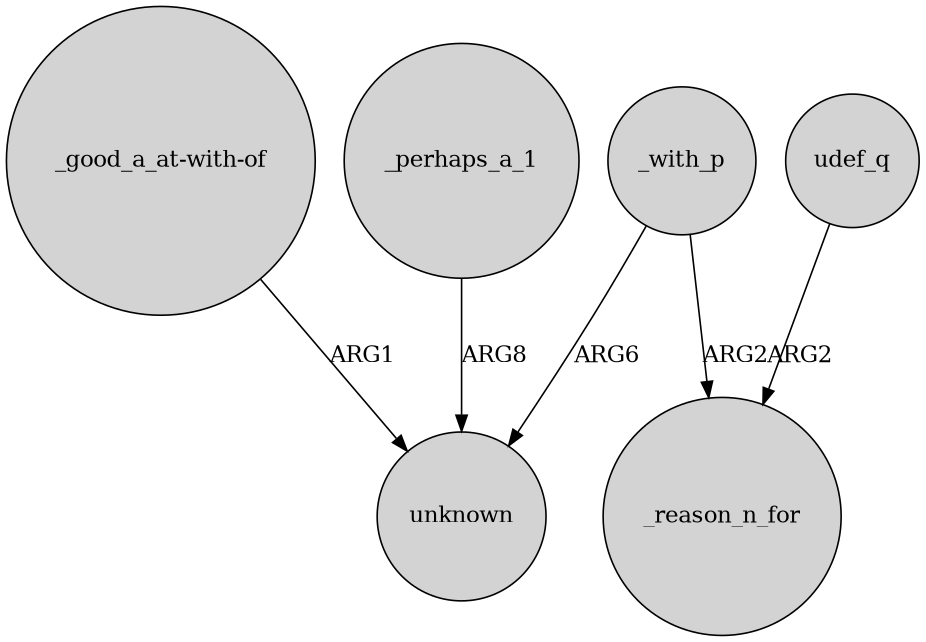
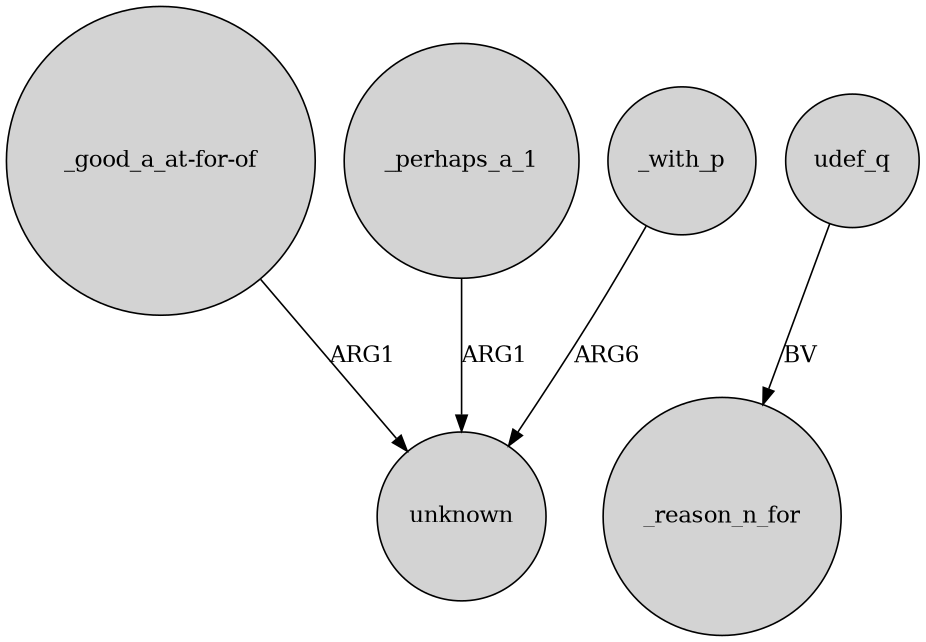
(161, 161) -> (161, 161)
(699, 308) -> none
(495, 356) -> (495, 356)
(800, 356) -> (800, 356)
